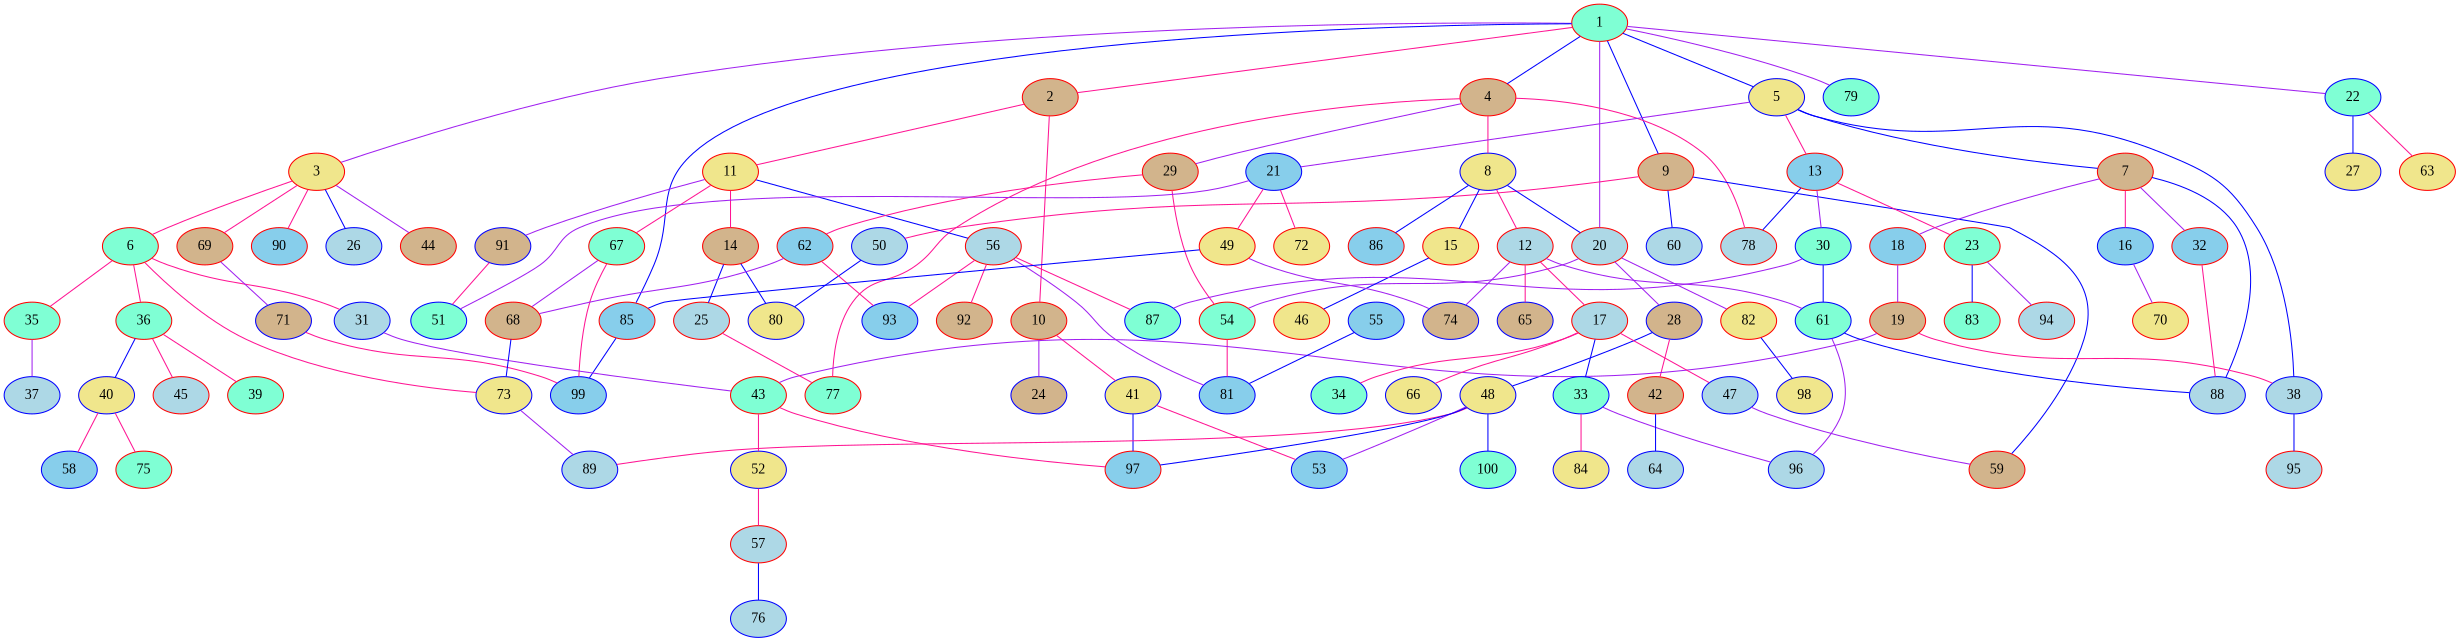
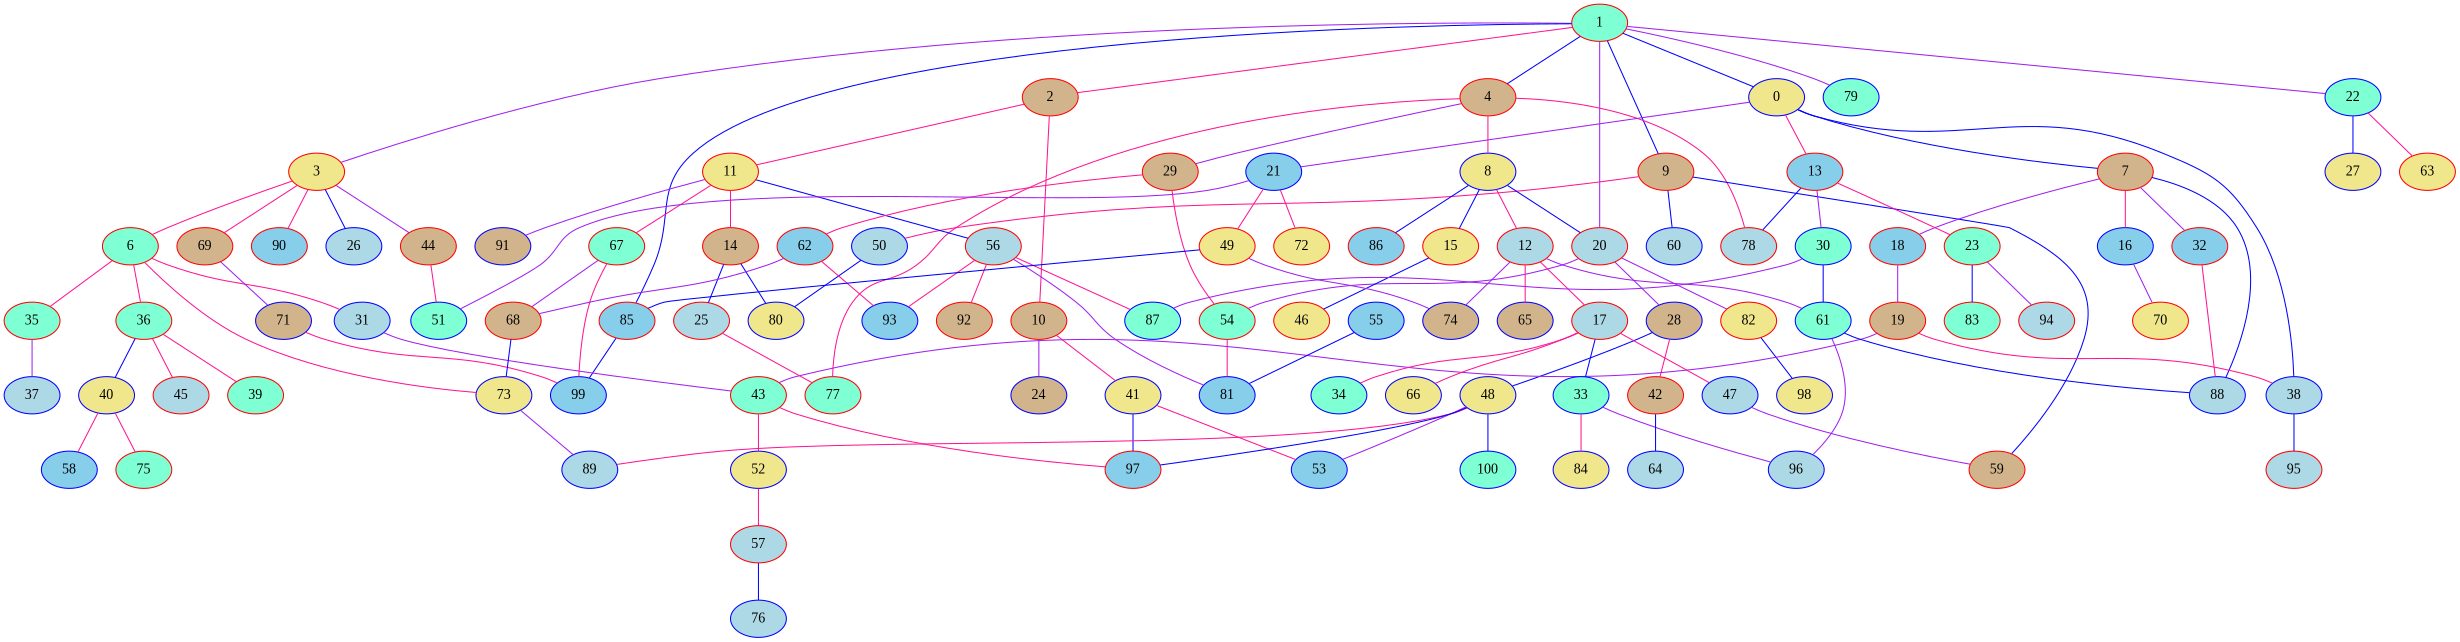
(1777, 97) -> (1777, 97)
(471, 284) -> (434, 283)
